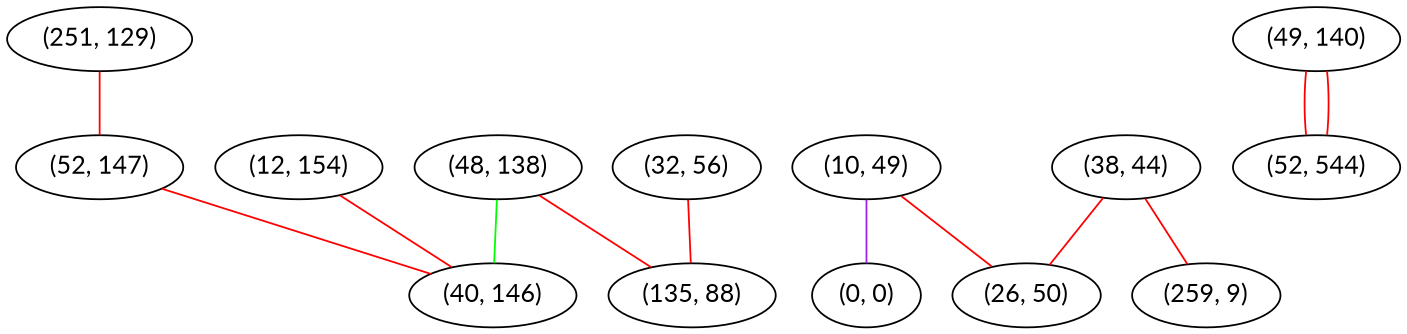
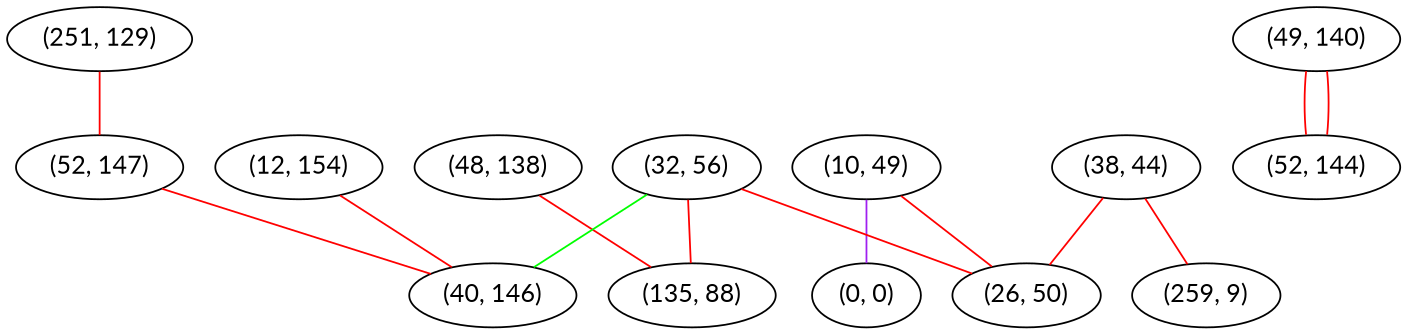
(1317, 167) -> (1317, 167)
none -> (851, 229)
(495, 231) -> (582, 236)
